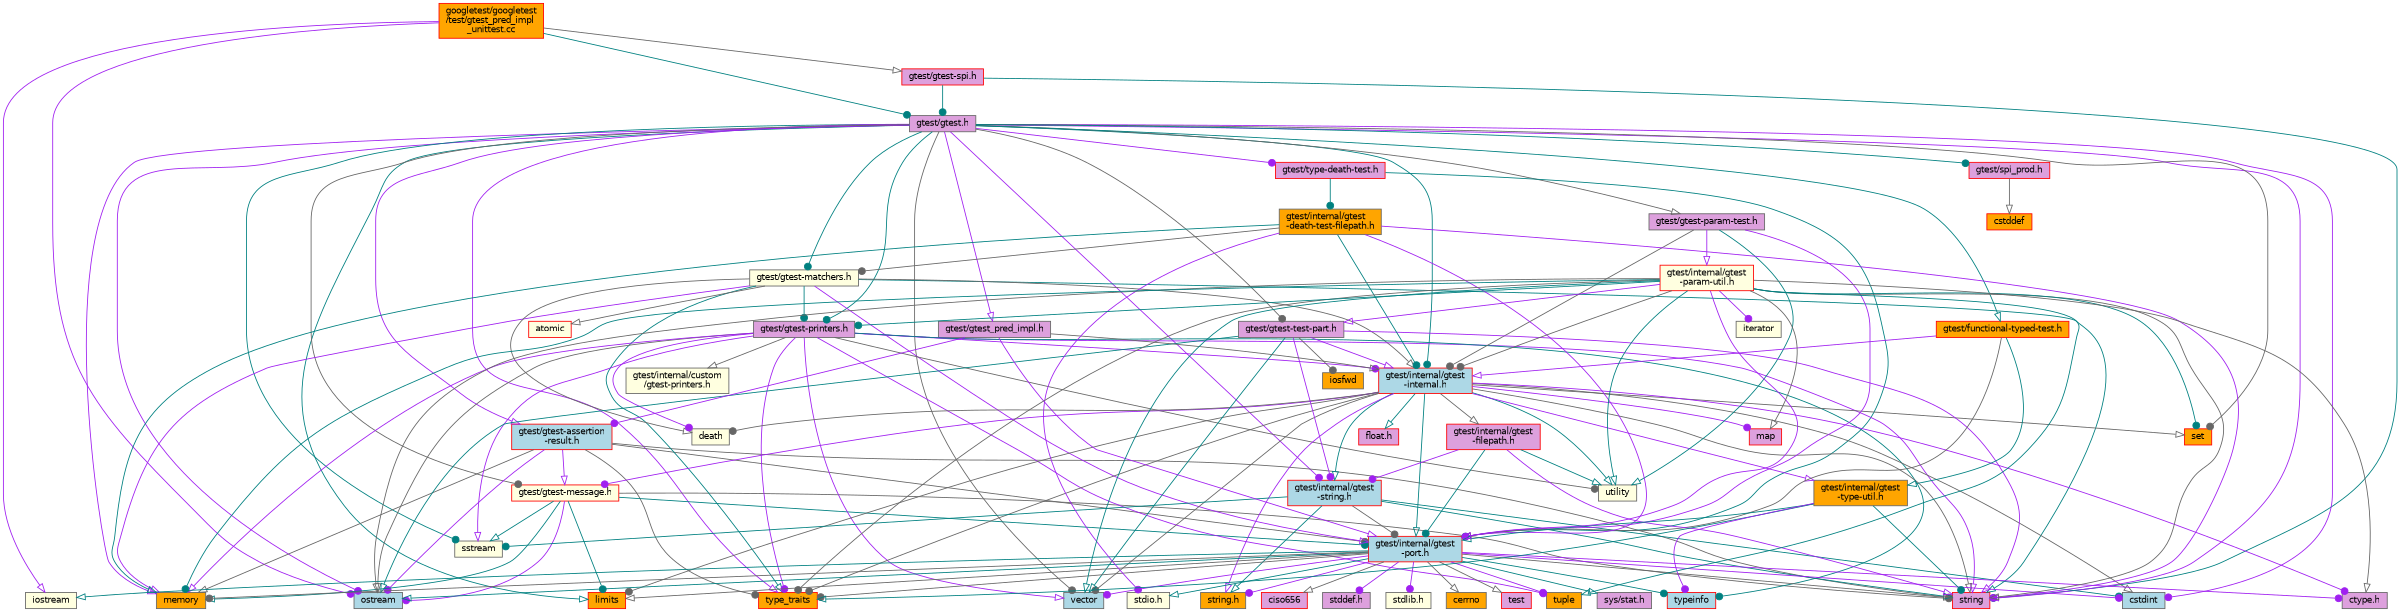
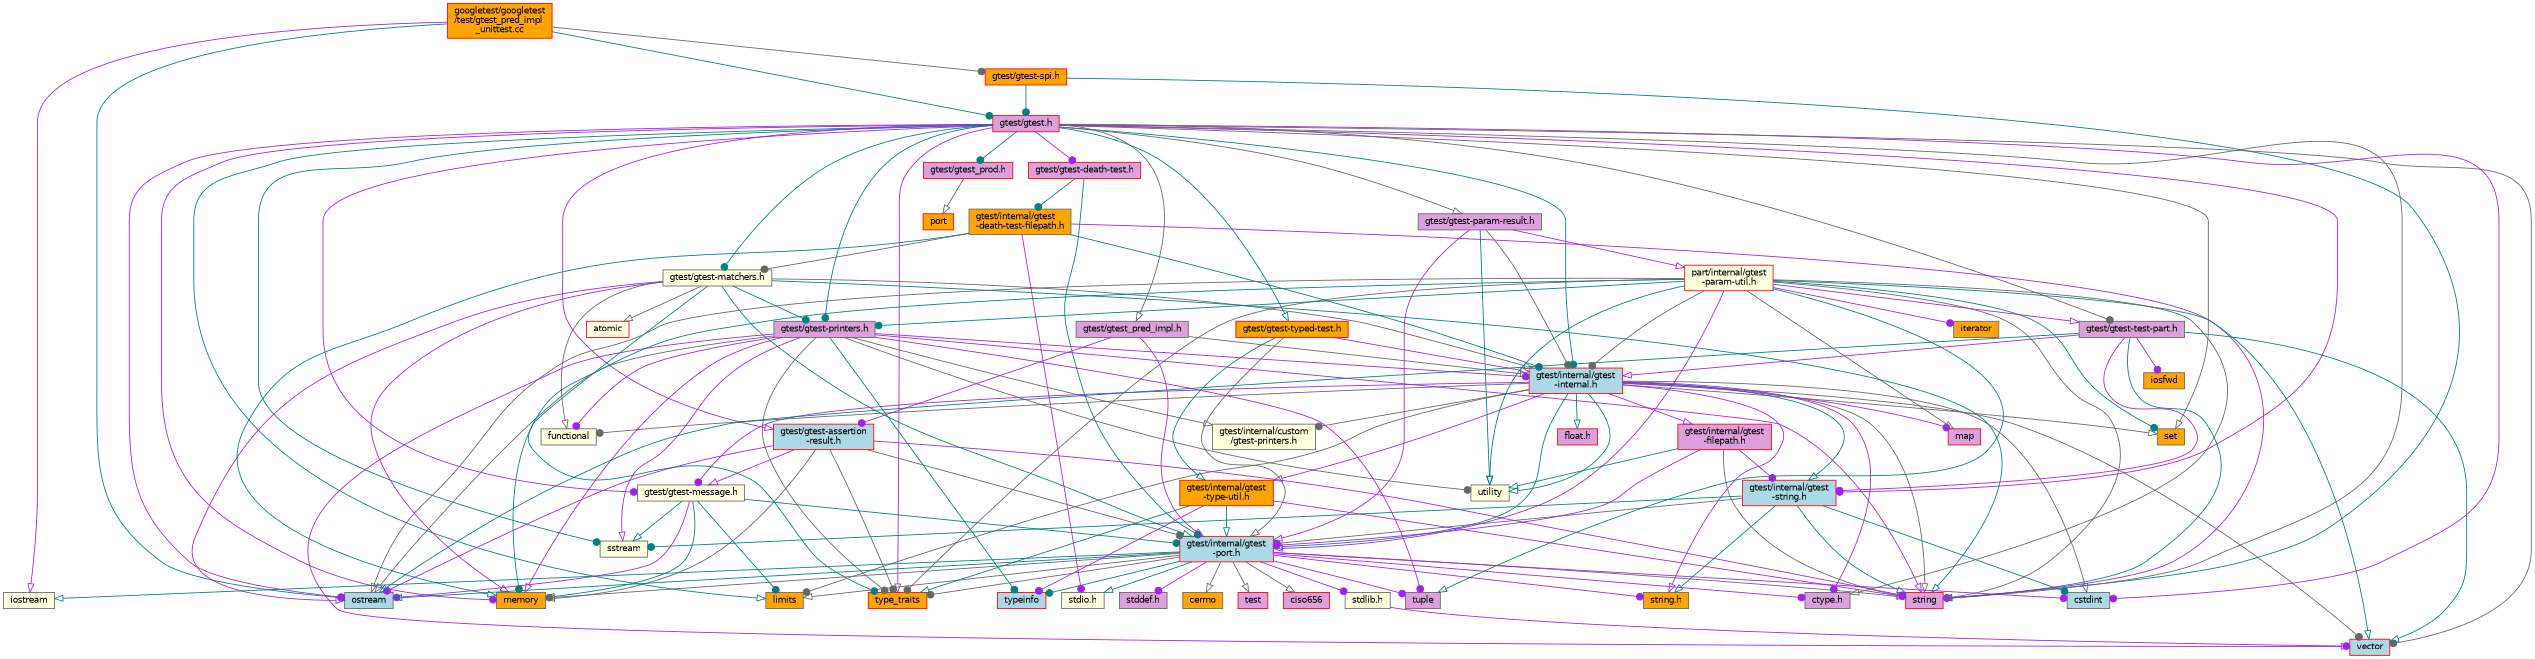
(718, 49) -> (765, 49)
(943, 77) -> (1026, 77)
(943, 124) -> (1026, 124)
(291, 145) -> (262, 153)
(1992, 148) -> (2108, 163)
(1983, 154) -> (1740, 155)
(381, 169) -> (408, 178)
(1330, 170) -> (1085, 170)
(2009, 170) -> (968, 170)
(53, 220) -> (97, 254)
(968, 222) -> (1160, 189)
(1707, 222) -> (1480, 222)
(2009, 222) -> (938, 222)
(1707, 278) -> (1729, 278)
(1759, 329) -> (1976, 329)
(2003, 329) -> (1292, 329)
(1693, 348) -> (2189, 527)
(1315, 353) -> (2146, 352)
(1590, 378) -> none
none -> (311, 386)
(1456, 406) -> (1627, 400)
(631, 413) -> (613, 479)
(711, 437) -> (569, 437)
(2198, 437) -> (2171, 437)
(762, 445) -> (777, 474)
(1056, 446) -> (935, 438)
(1218, 463) -> (1389, 497)
(1093, 484) -> (1410, 411)
(1461, 484) -> (1498, 525)
(565, 493) -> (691, 493)
(1861, 493) -> (1227, 493)
(1285, 517) -> none
(1719, 533) -> (1782, 551)
(1916, 547) -> (1586, 548)
(1239, 574) -> (1866, 636)
(607, 601) -> (785, 601)
(1084, 601) -> (2370, 647)
(1564, 601) -> (1423, 601)
(1624, 601) -> none
